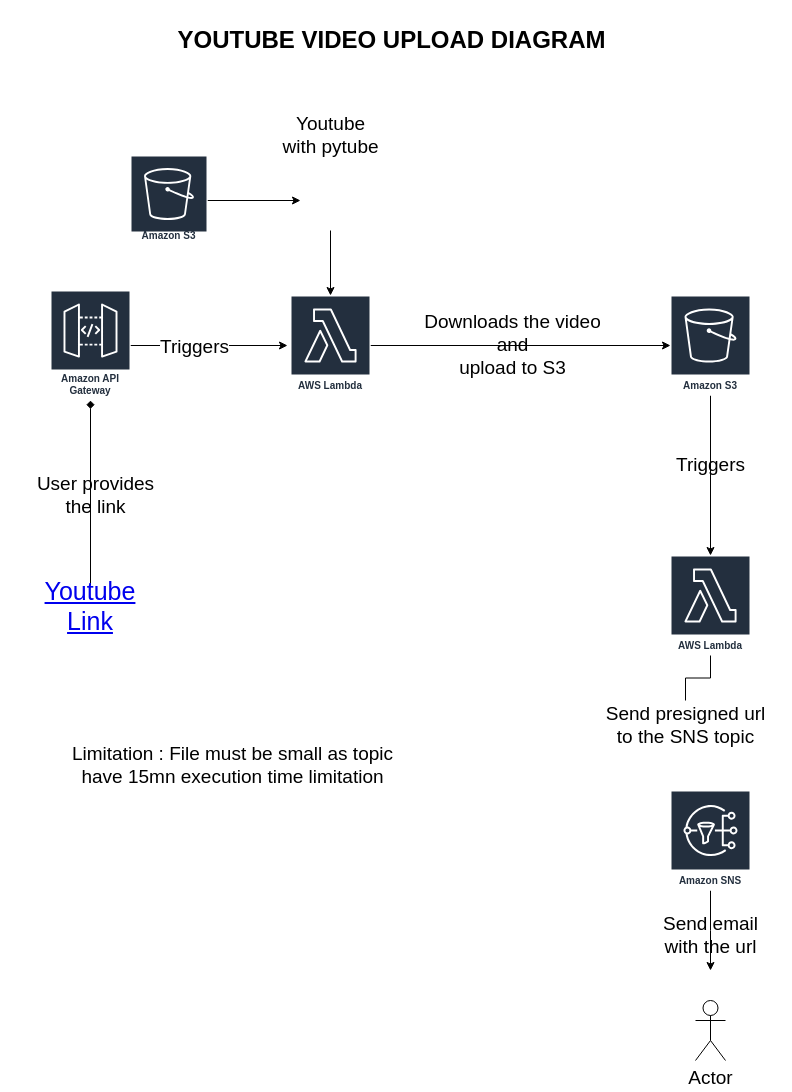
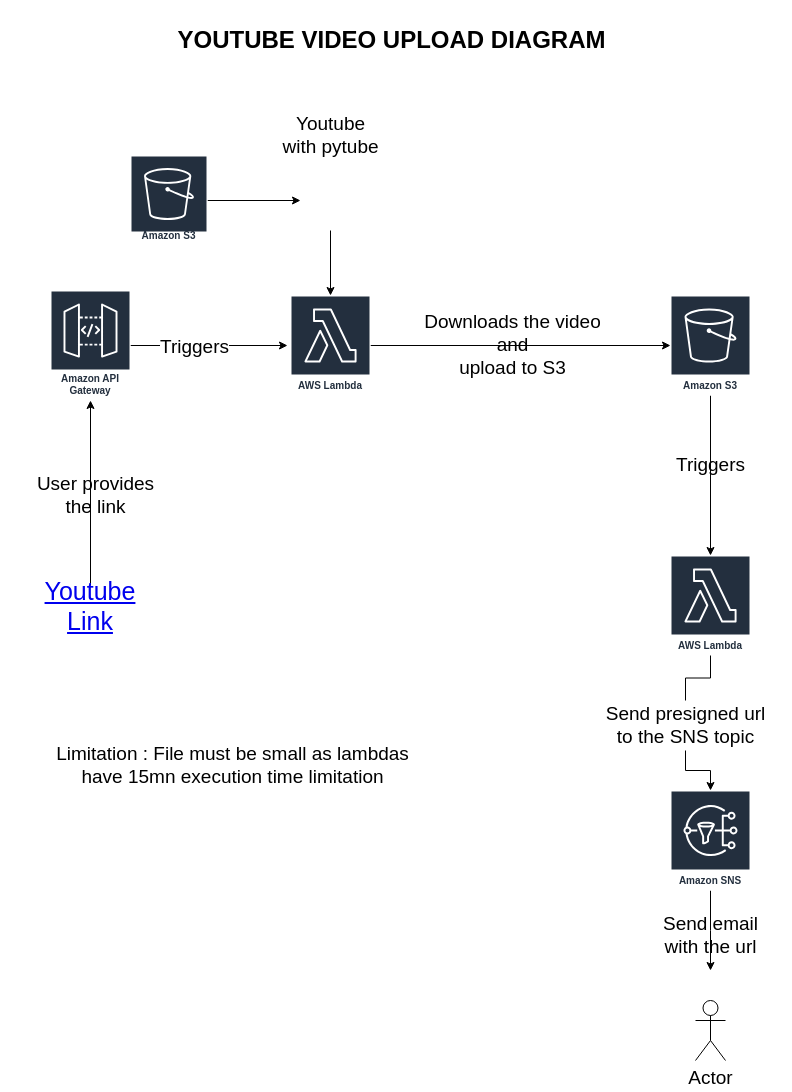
(91, 409) -> (91, 408)
(233, 766) -> (233, 766)
none -> (695, 771)
